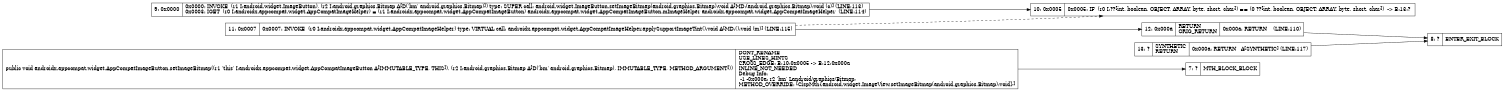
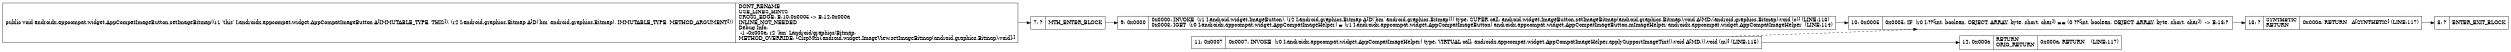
none -> (1110, 23)
none -> (2237, 23)
(1262, 29) -> (2080, 42)
(1364, 35) -> none
(1230, 69) -> (1075, 23)
